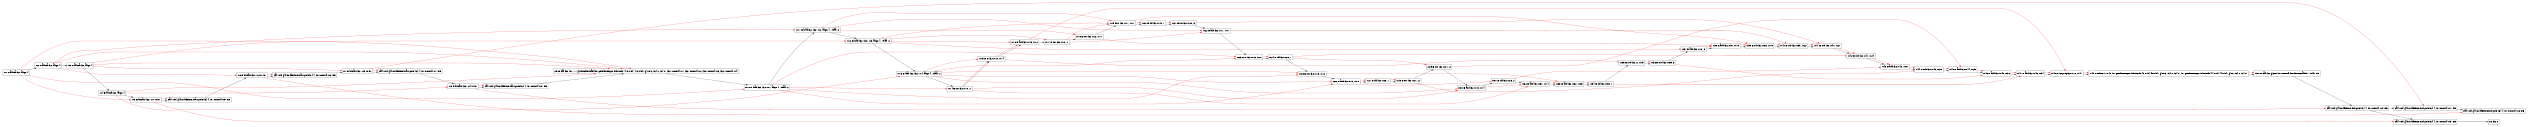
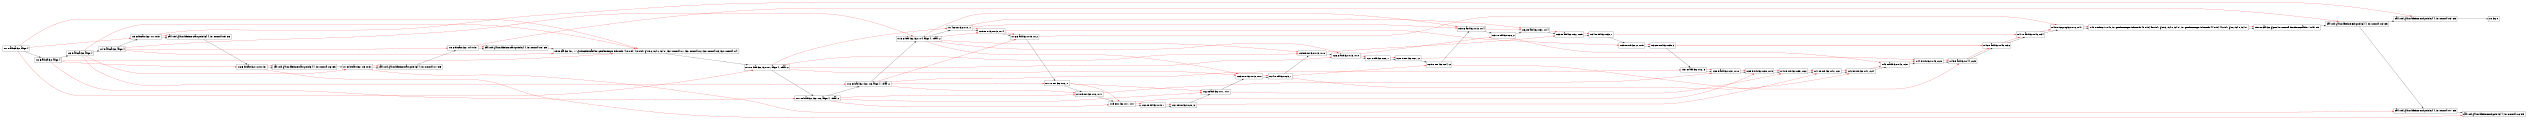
(993, 26) -> (982, 90)
